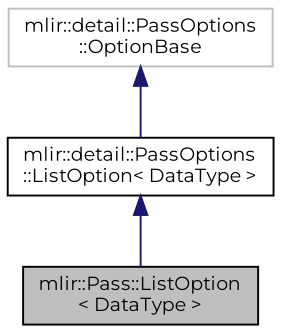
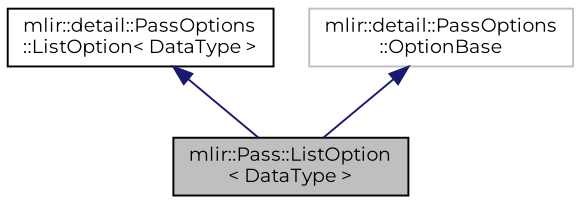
(141, 112) -> (358, 108)
